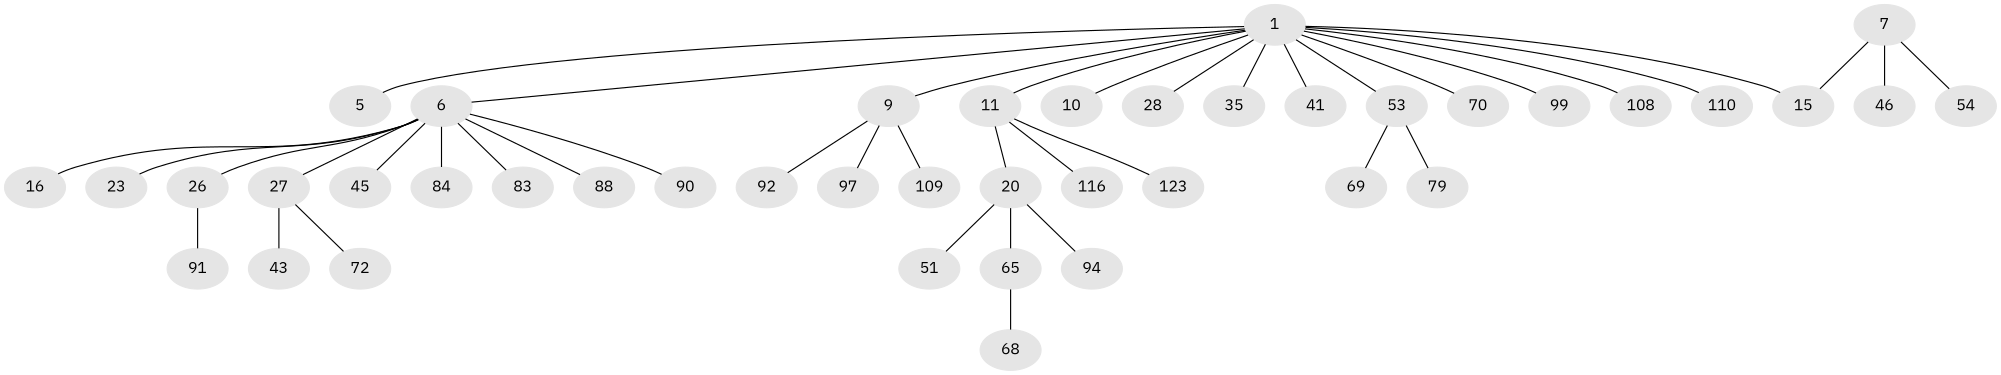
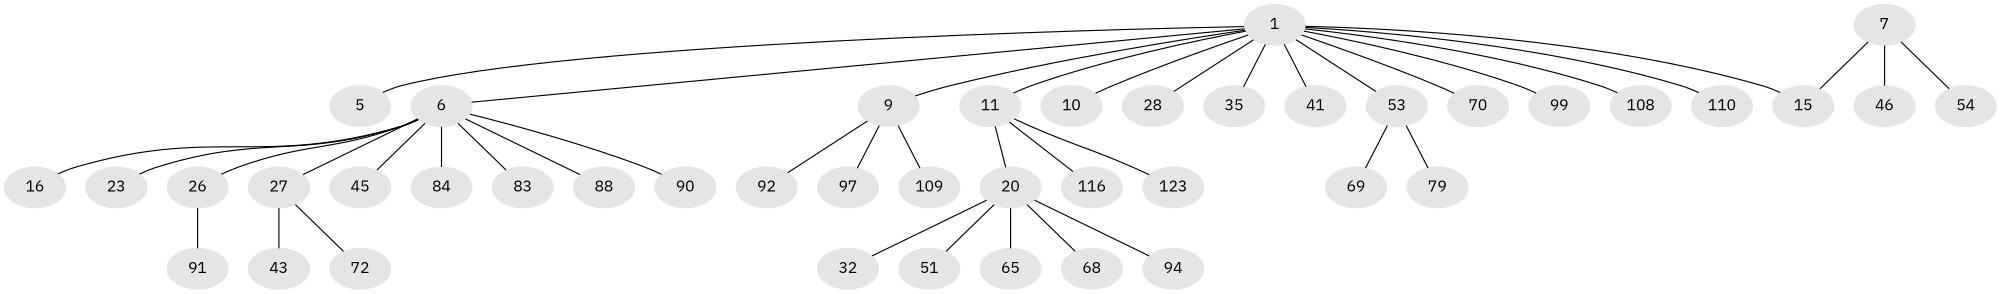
none -> (848, 269)
(1011, 310) -> (1051, 228)
